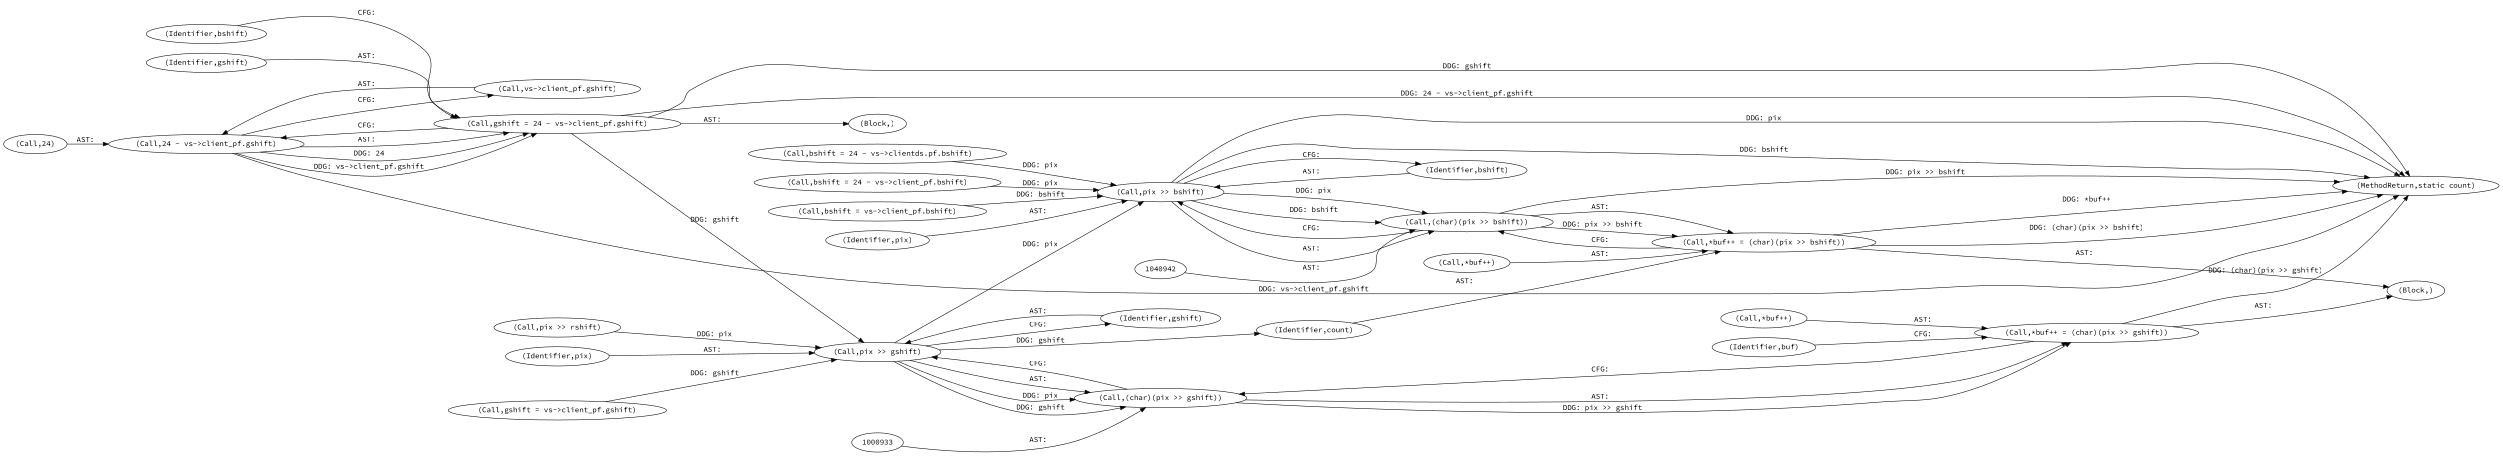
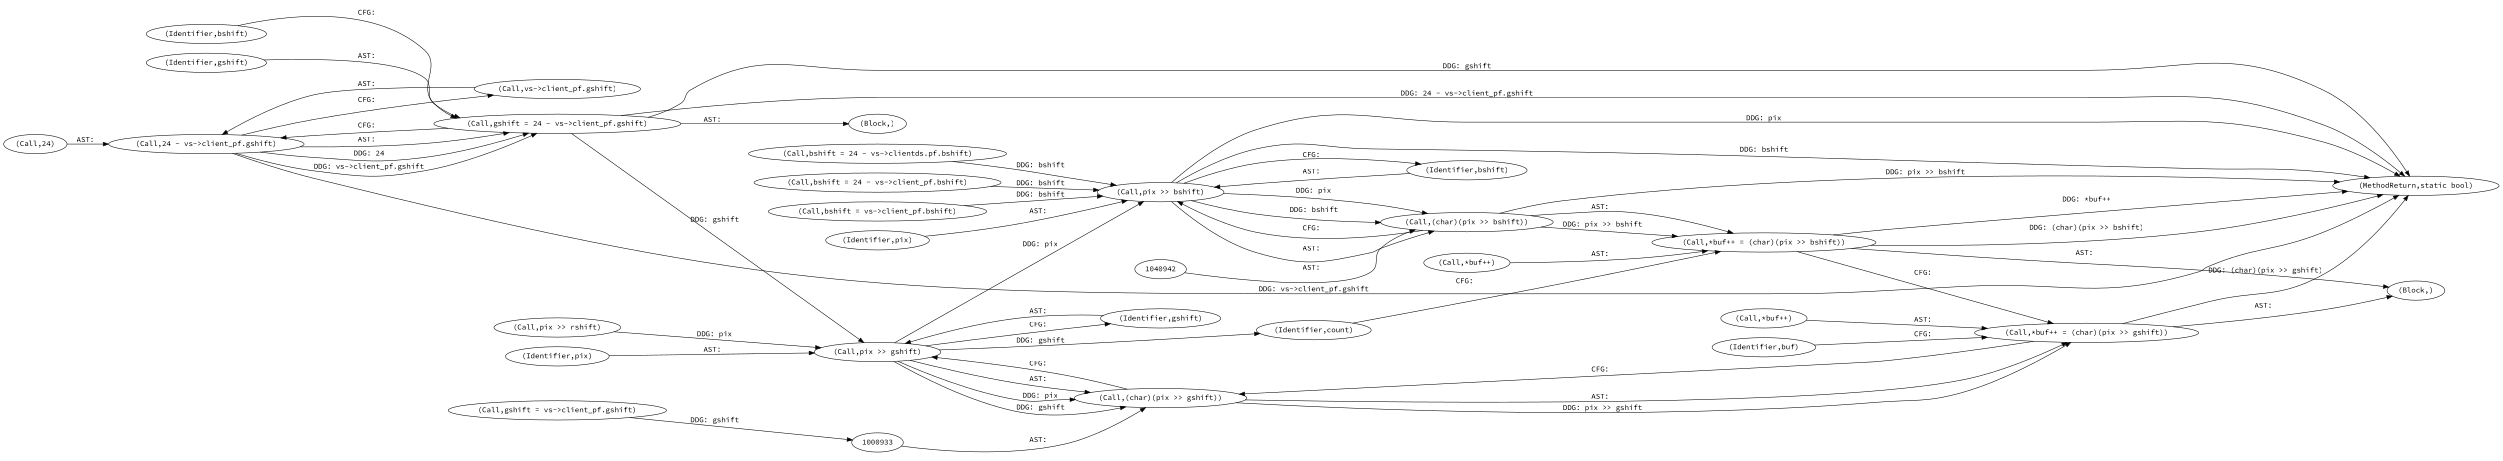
(1040, 165) -> (1040, 165)
(1040, 183) -> (1040, 183)
(2416, 186) -> (2416, 186)
(1587, 246) -> (1916, 285)
(1467, 281) -> (1467, 281)
(718, 381) -> (738, 429)
